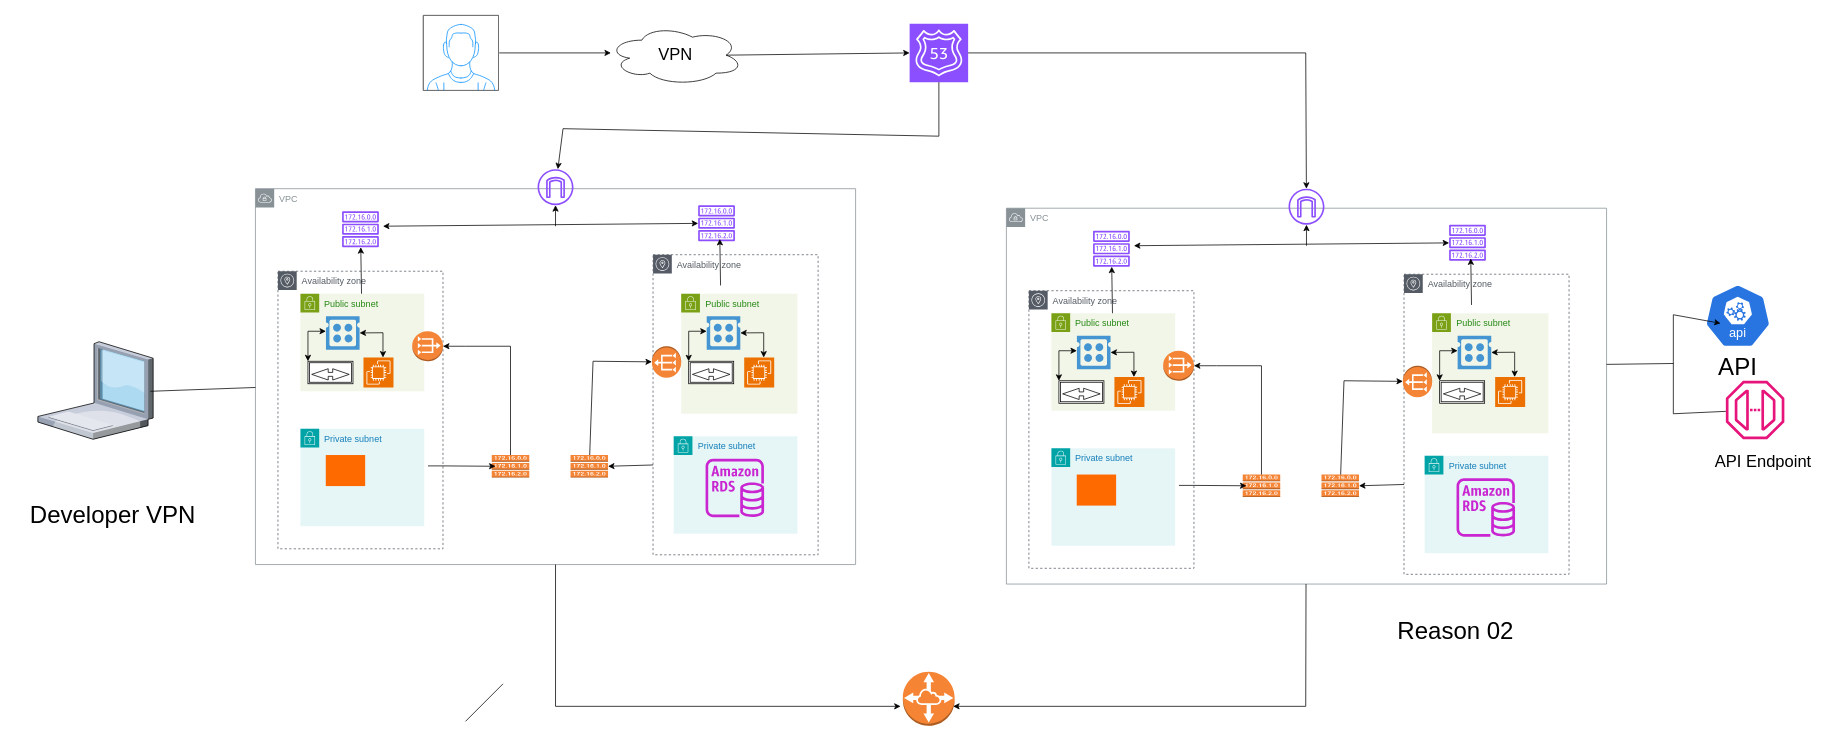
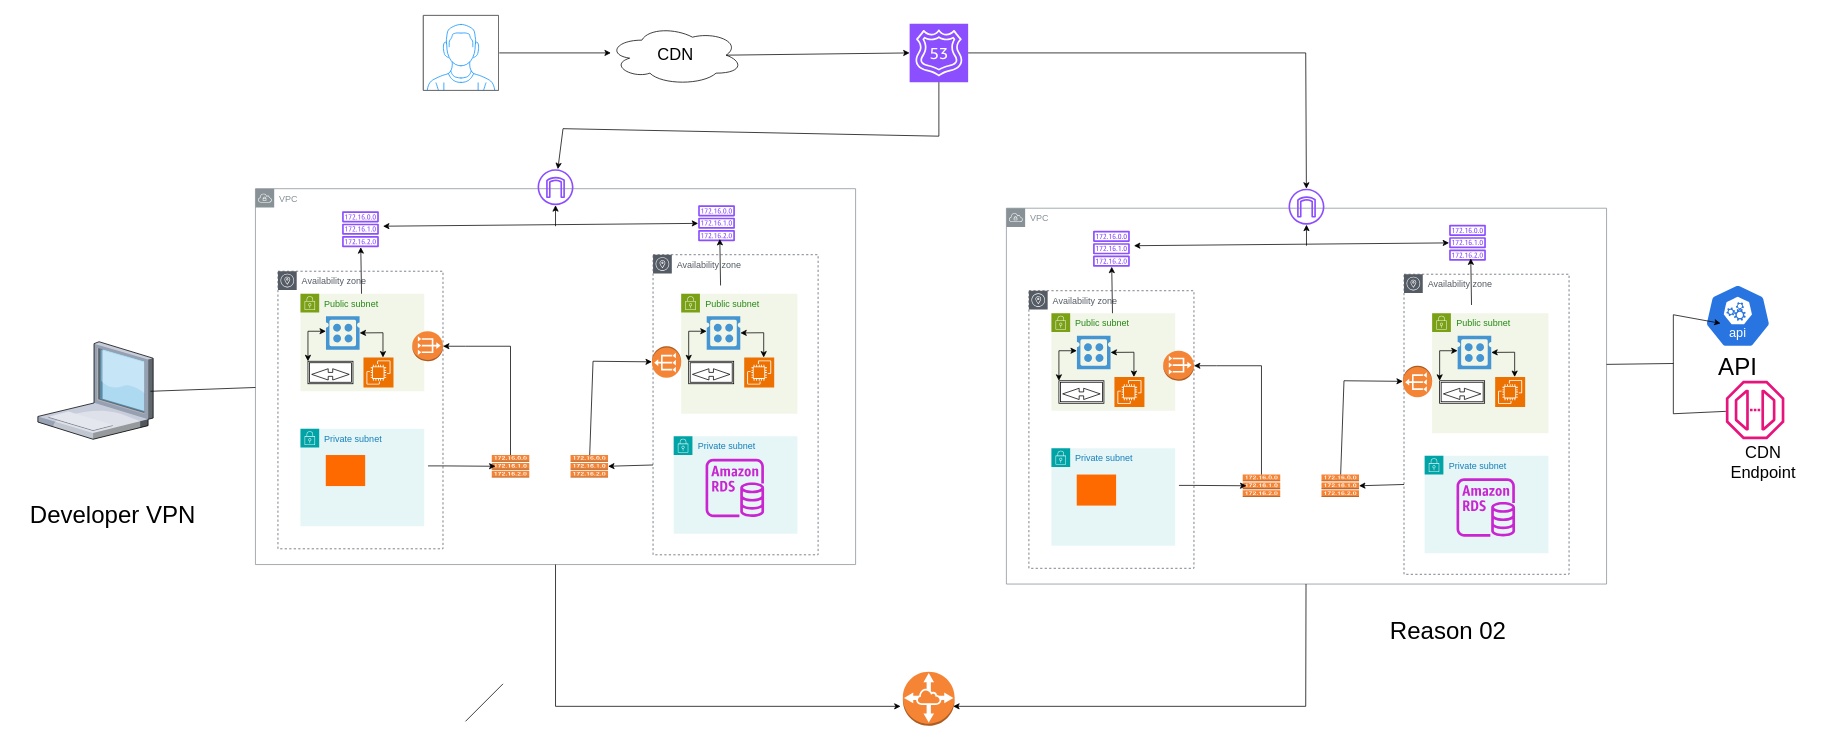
(675, 55) -> (675, 55)
(1763, 462) -> (1763, 462)
(1455, 631) -> (1448, 631)
